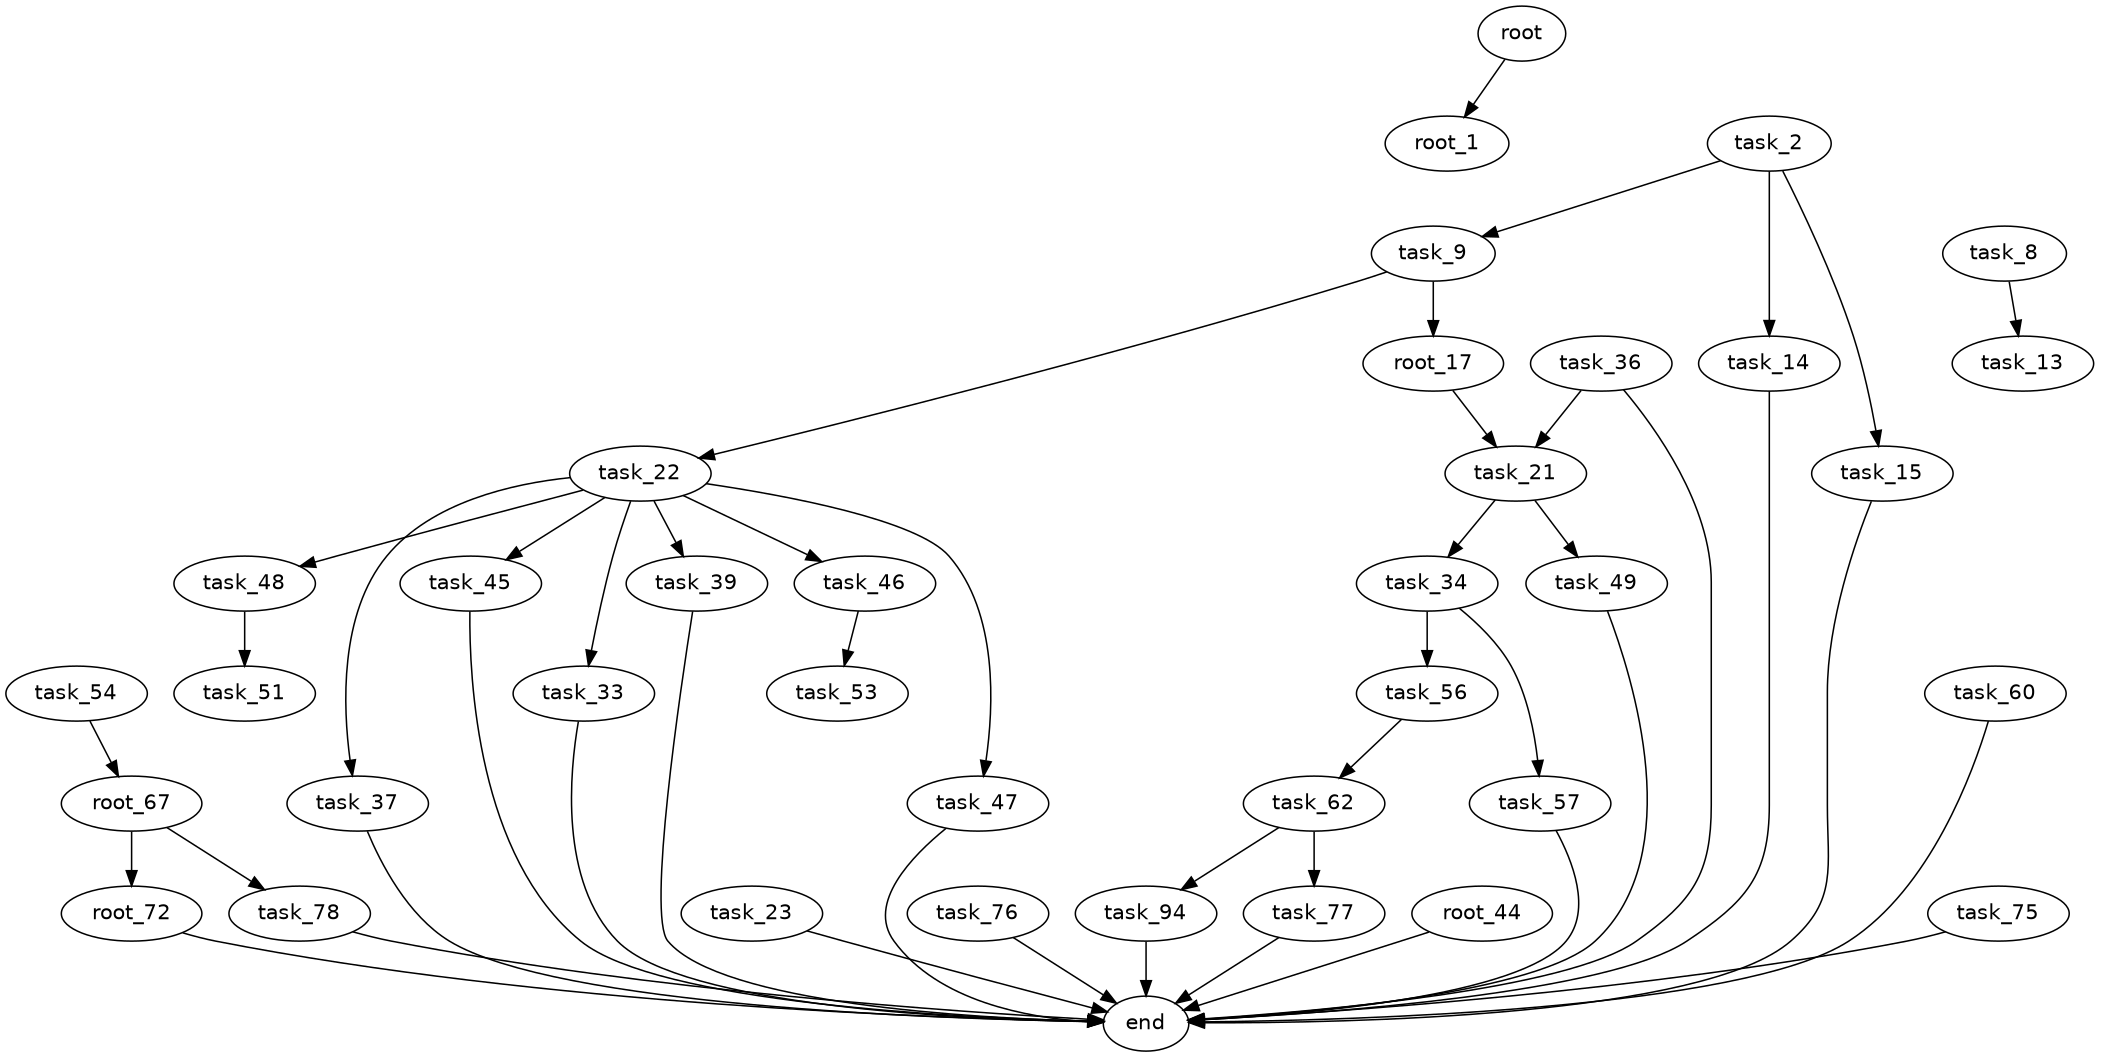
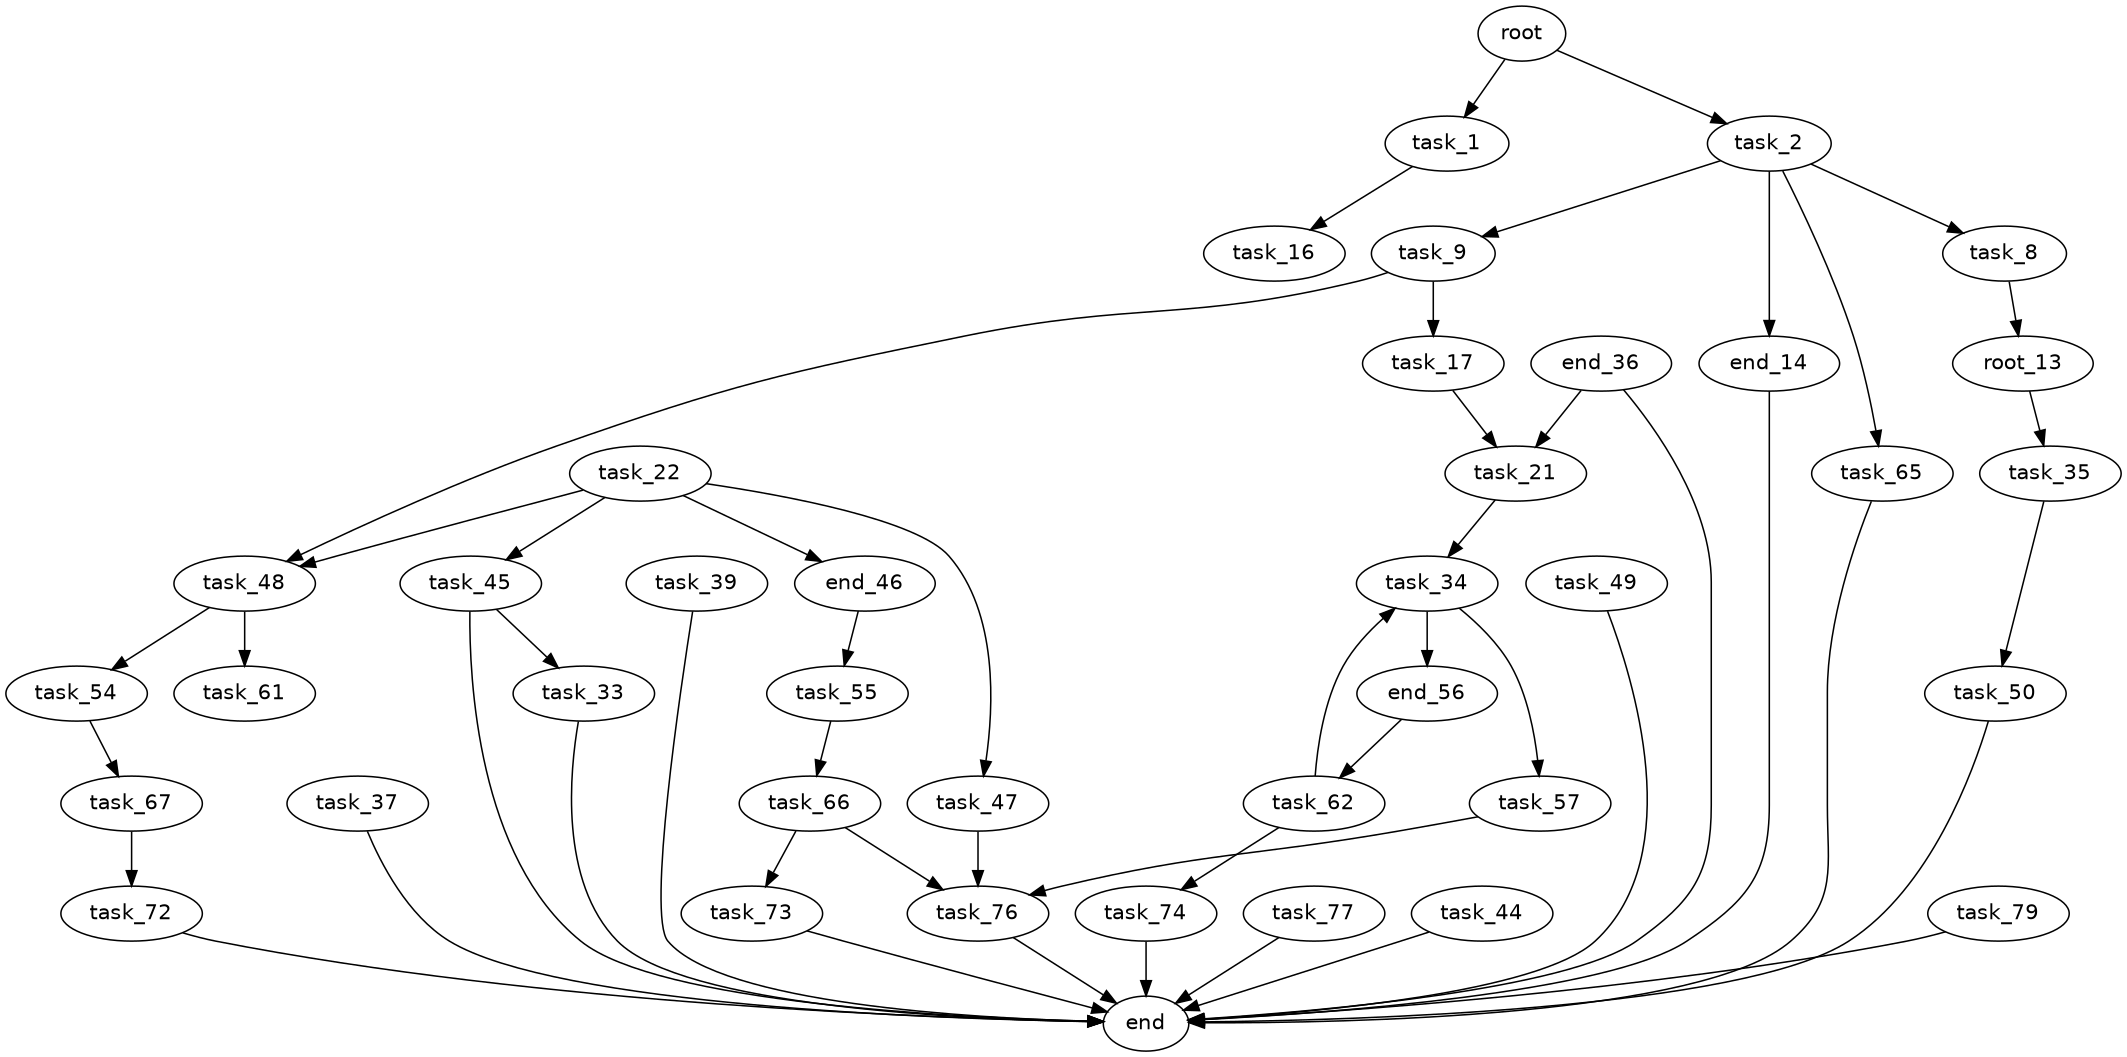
none -> (1635, 84)
(1447, 144) -> (1447, 144)
none -> (1880, 195)
none -> (1274, 254)
(1433, 364) -> (1433, 364)
(1601, 364) -> (1601, 364)
(1769, 364) -> (1769, 364)
(2023, 364) -> (2023, 364)
(1052, 368) -> (831, 364)
(1882, 474) -> (1882, 474)
none -> (2050, 474)
(665, 522) -> none
(1552, 523) -> none
(384, 560) -> none
(608, 575) -> (522, 633)
(865, 584) -> (865, 584)
none -> (167, 634)
(245, 694) -> (245, 694)
(837, 694) -> (837, 694)
(1427, 694) -> (1427, 694)
(1995, 694) -> (1995, 694)
(132, 804) -> (132, 804)
none -> (810, 804)
(1314, 851) -> (1333, 690)
(132, 914) -> (132, 914)
(300, 914) -> none
(752, 914) -> (752, 914)
(1146, 914) -> (1146, 914)
(1482, 914) -> (1482, 914)
(1998, 914) -> (1998, 914)
(1552, 952) -> (1261, 851)
(929, 974) -> (978, 851)
